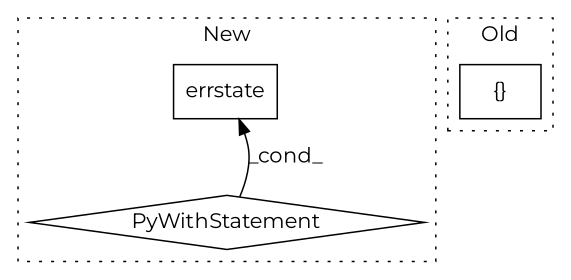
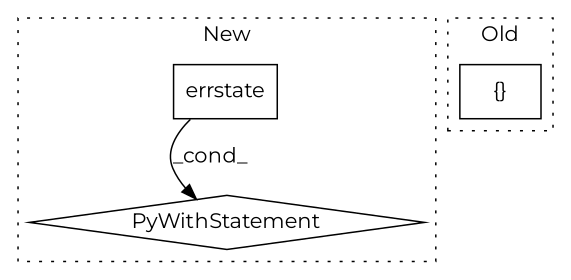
(249, 166) -> (171, 153)
